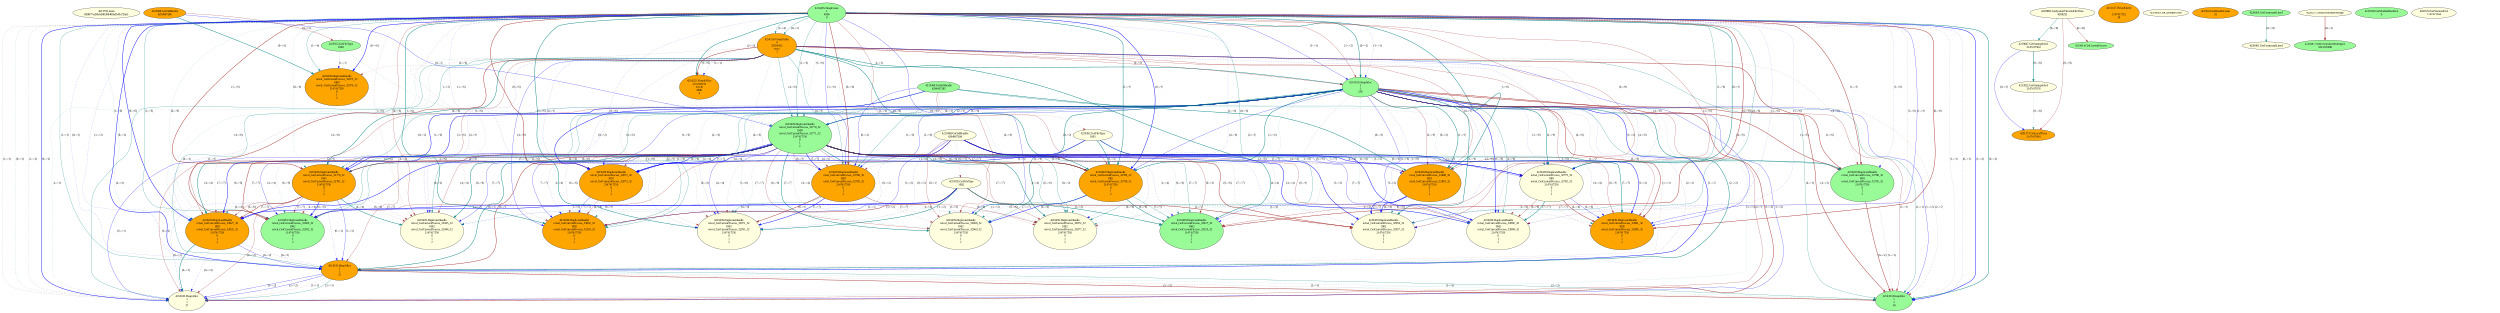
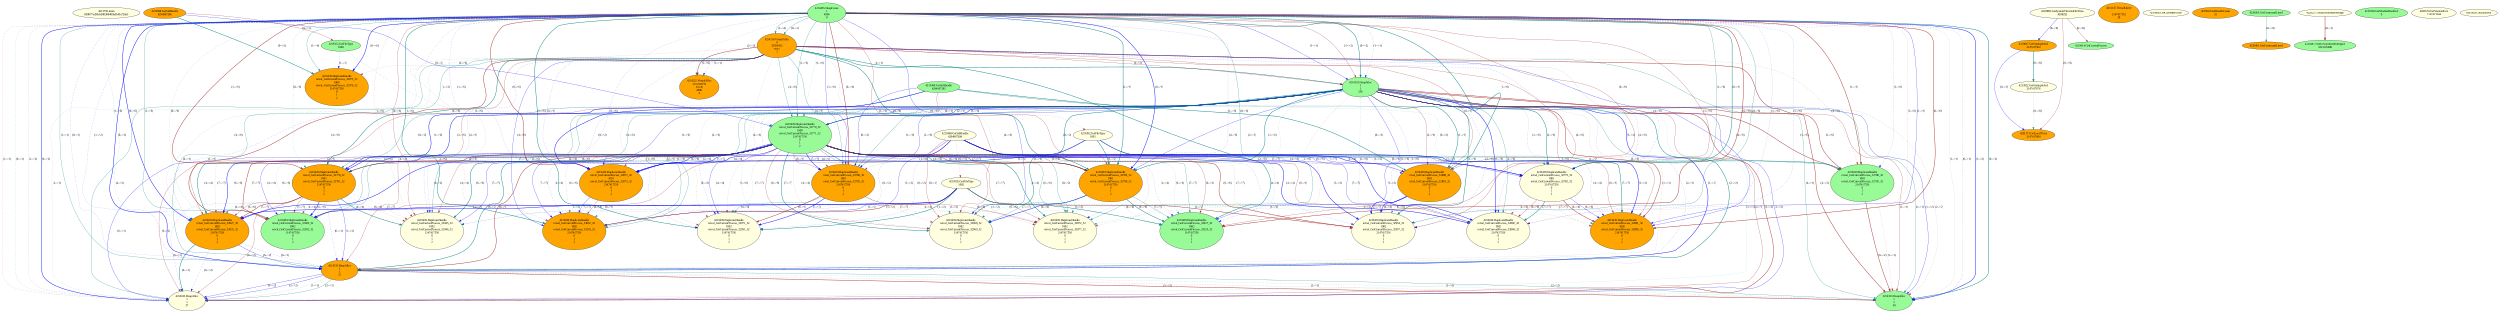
none -> (2479, 13)
(2049, 29) -> (2049, 29)
(745, 34) -> (745, 34)
(2033, 46) -> (2033, 46)
(2266, 46) -> (2266, 46)
